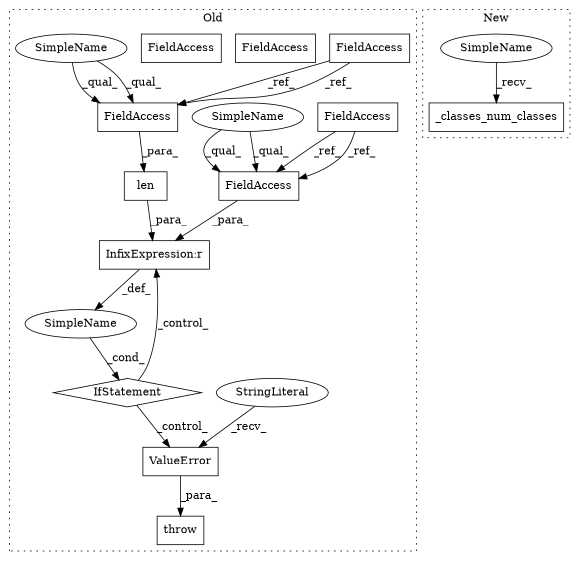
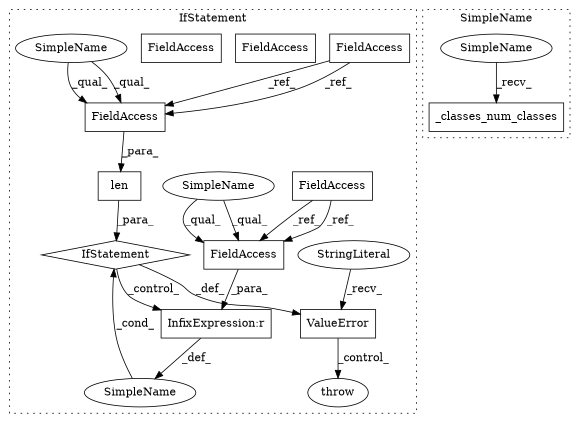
(213, 19) -> (213, 19)
(496, 19) -> (496, 19)
(150, 217) -> (118, 217)
(182, 427) -> (210, 289)
(199, 496) -> (363, 358)
(180, 530) -> (338, 393)
